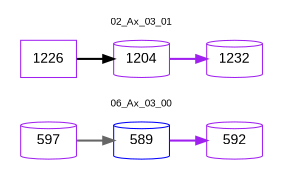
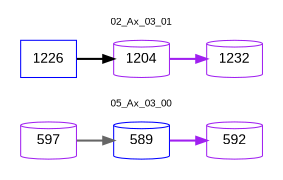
(49, 59) -> (49, 59)
(142, 104) -> (142, 104)
